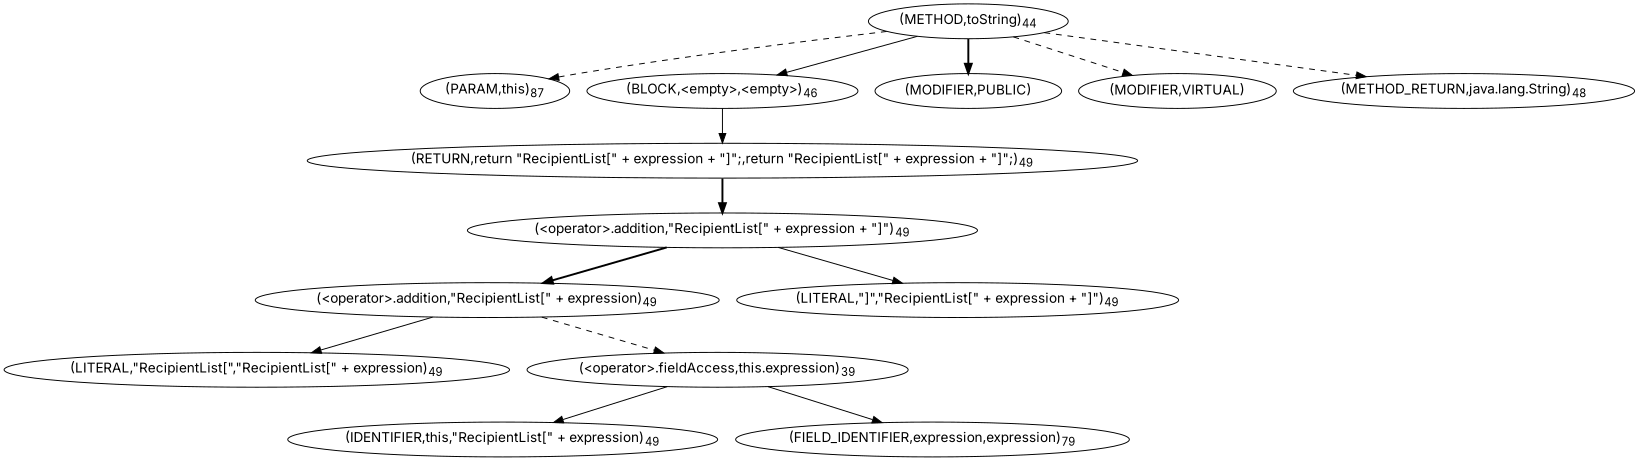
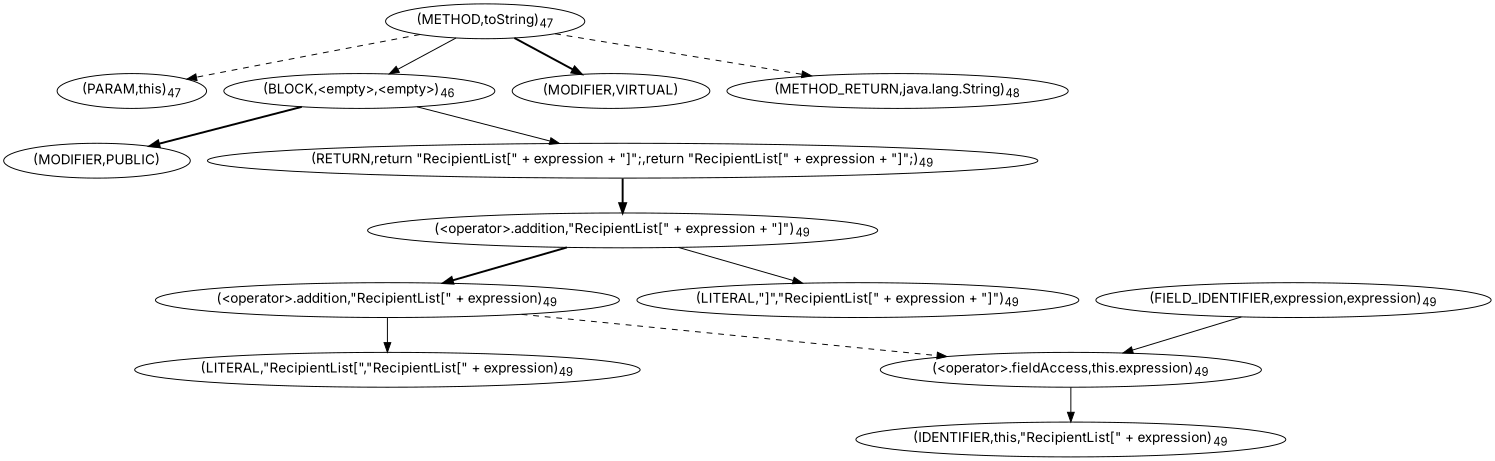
(1030, 20) -> (547, 20)
(968, 51) -> (230, 125)
(1068, 55) -> (544, 54)
(538, 90) -> (174, 90)
(849, 368) -> (1202, 368)
(820, 403) -> (1187, 333)
(1069, 438) -> (1430, 299)
